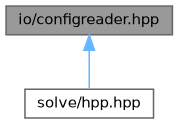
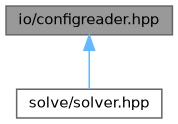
(89, 104) -> (89, 104)
